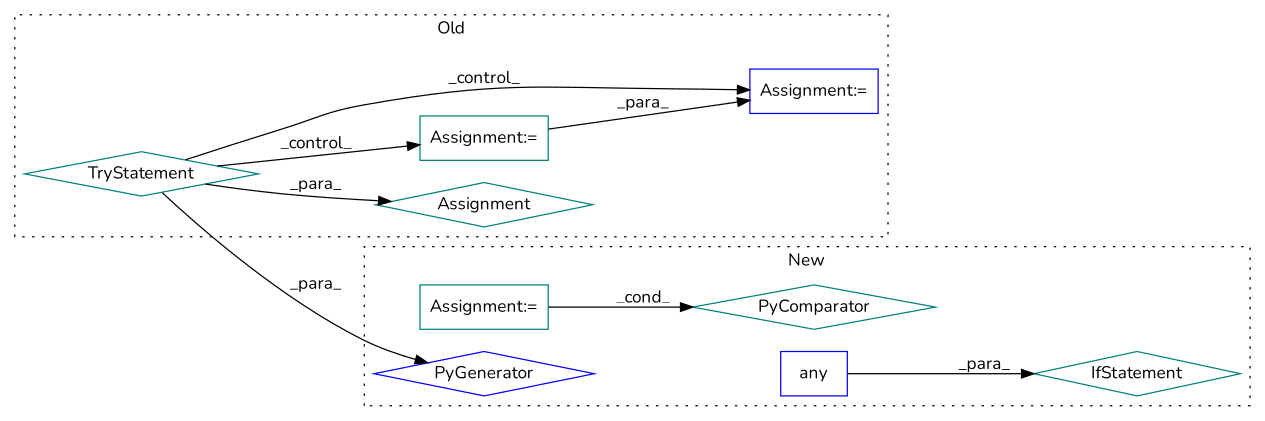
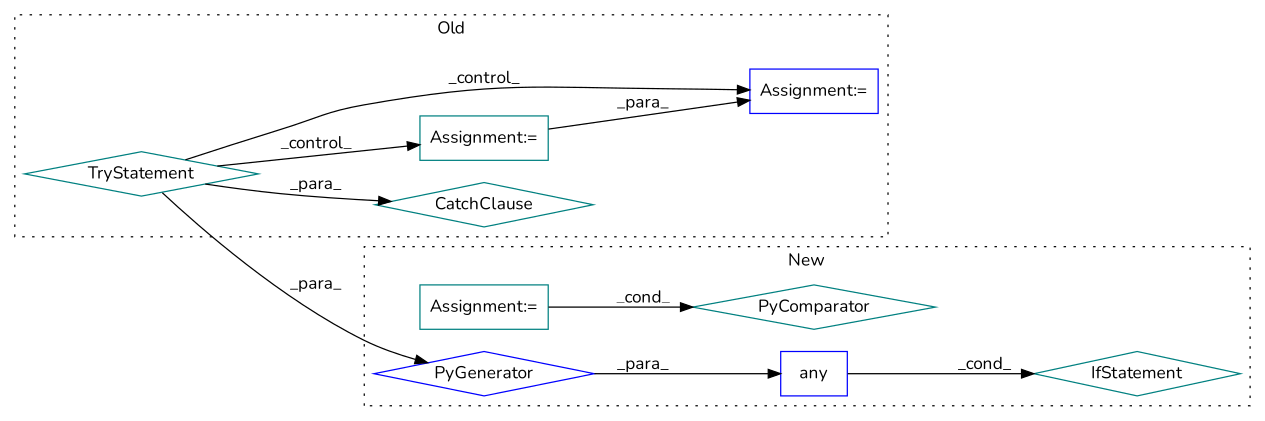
(484, 205) -> (484, 205)
(985, 364) -> (985, 364)
none -> (681, 374)
